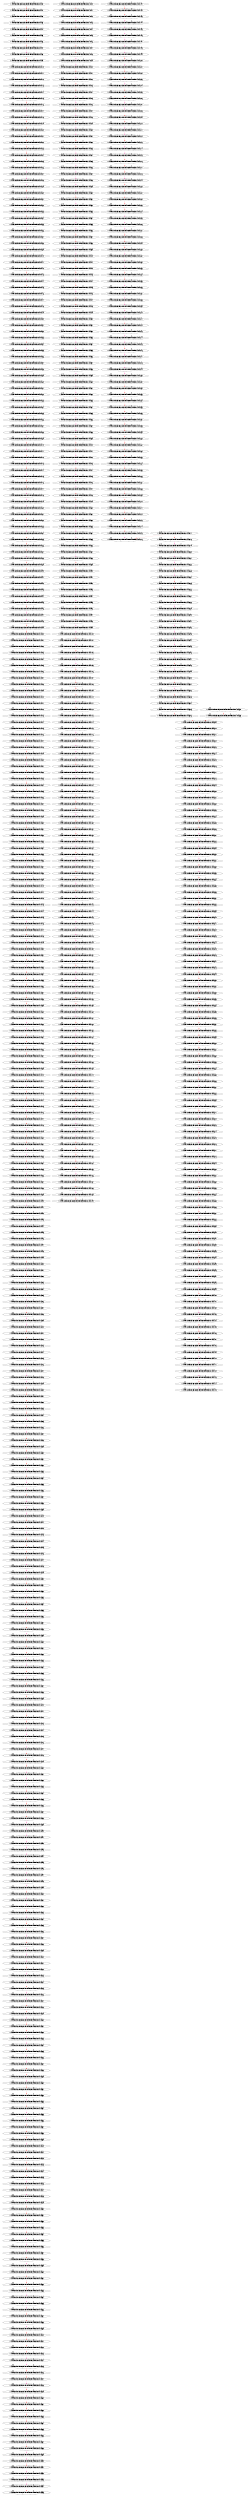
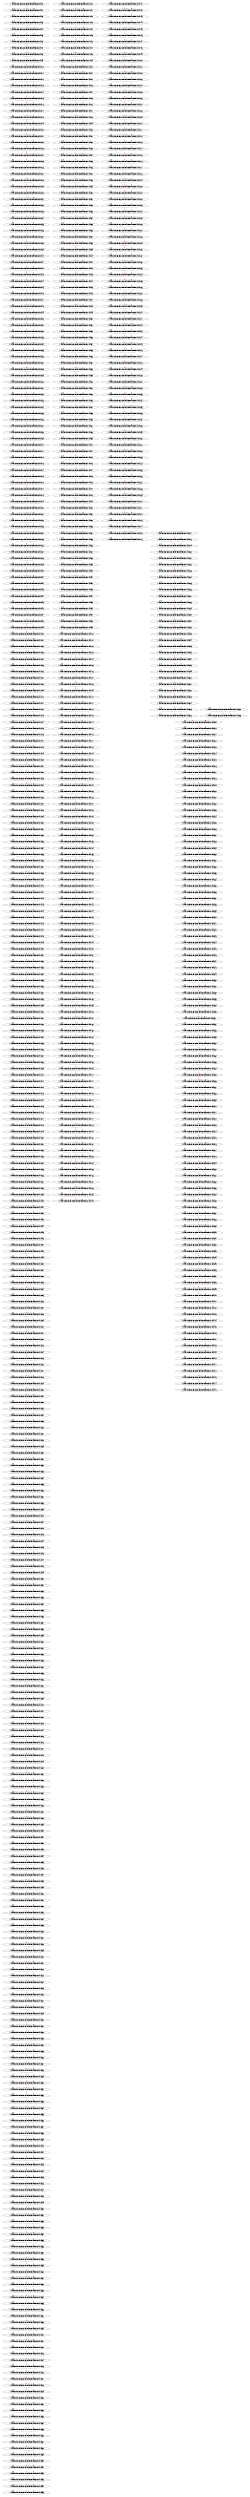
(199, 1018) -> (199, 1018)
